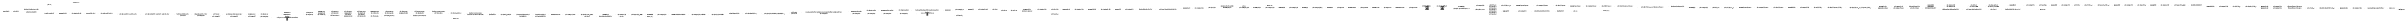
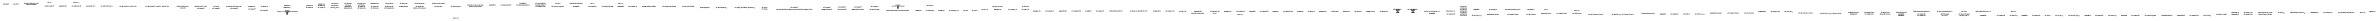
(555, 15) -> none
